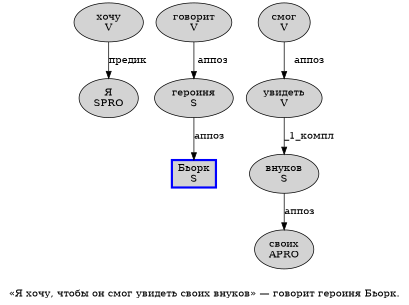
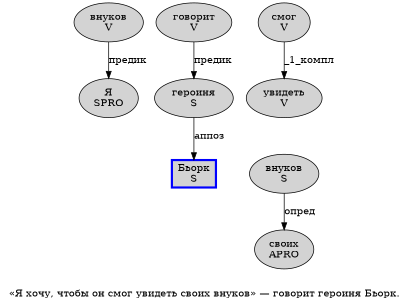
(109, 22) -> (109, 22)
(213, 60) -> (213, 60)
(309, 60) -> (309, 60)
(284, 132) -> none
(300, 212) -> (300, 212)
